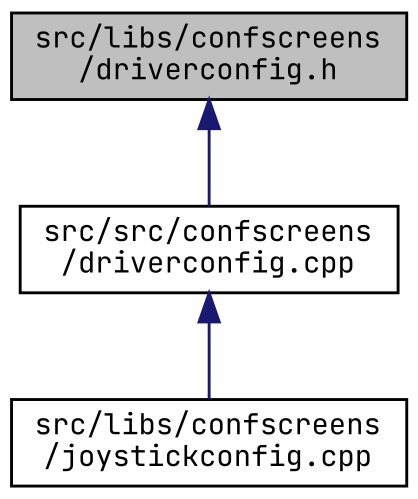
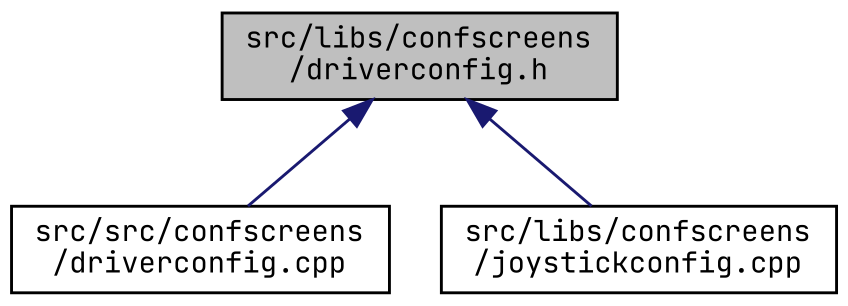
(209, 361) -> (540, 162)
